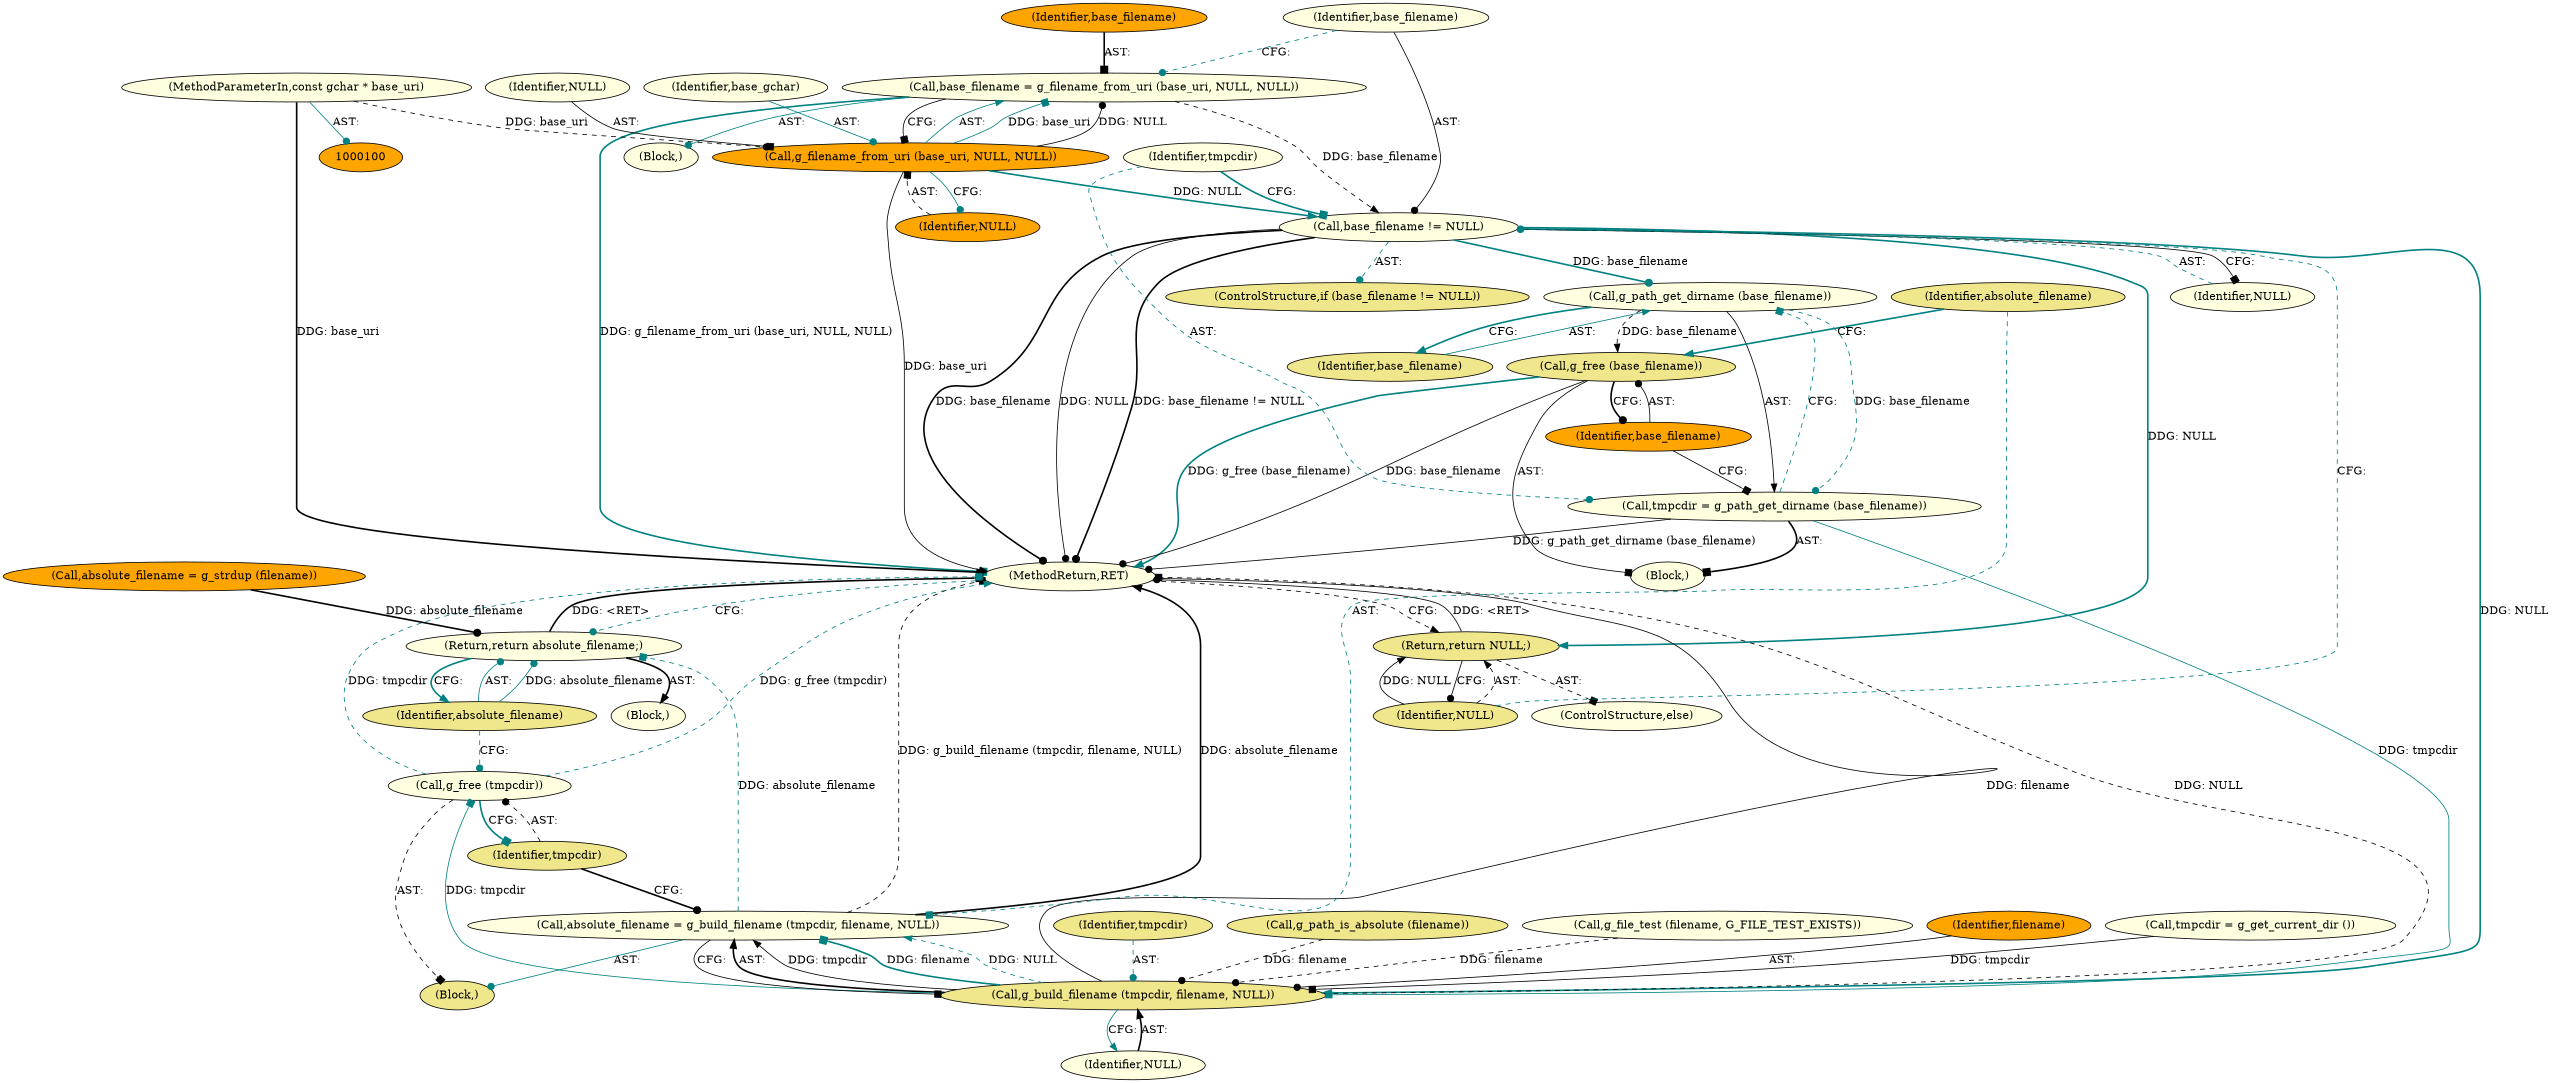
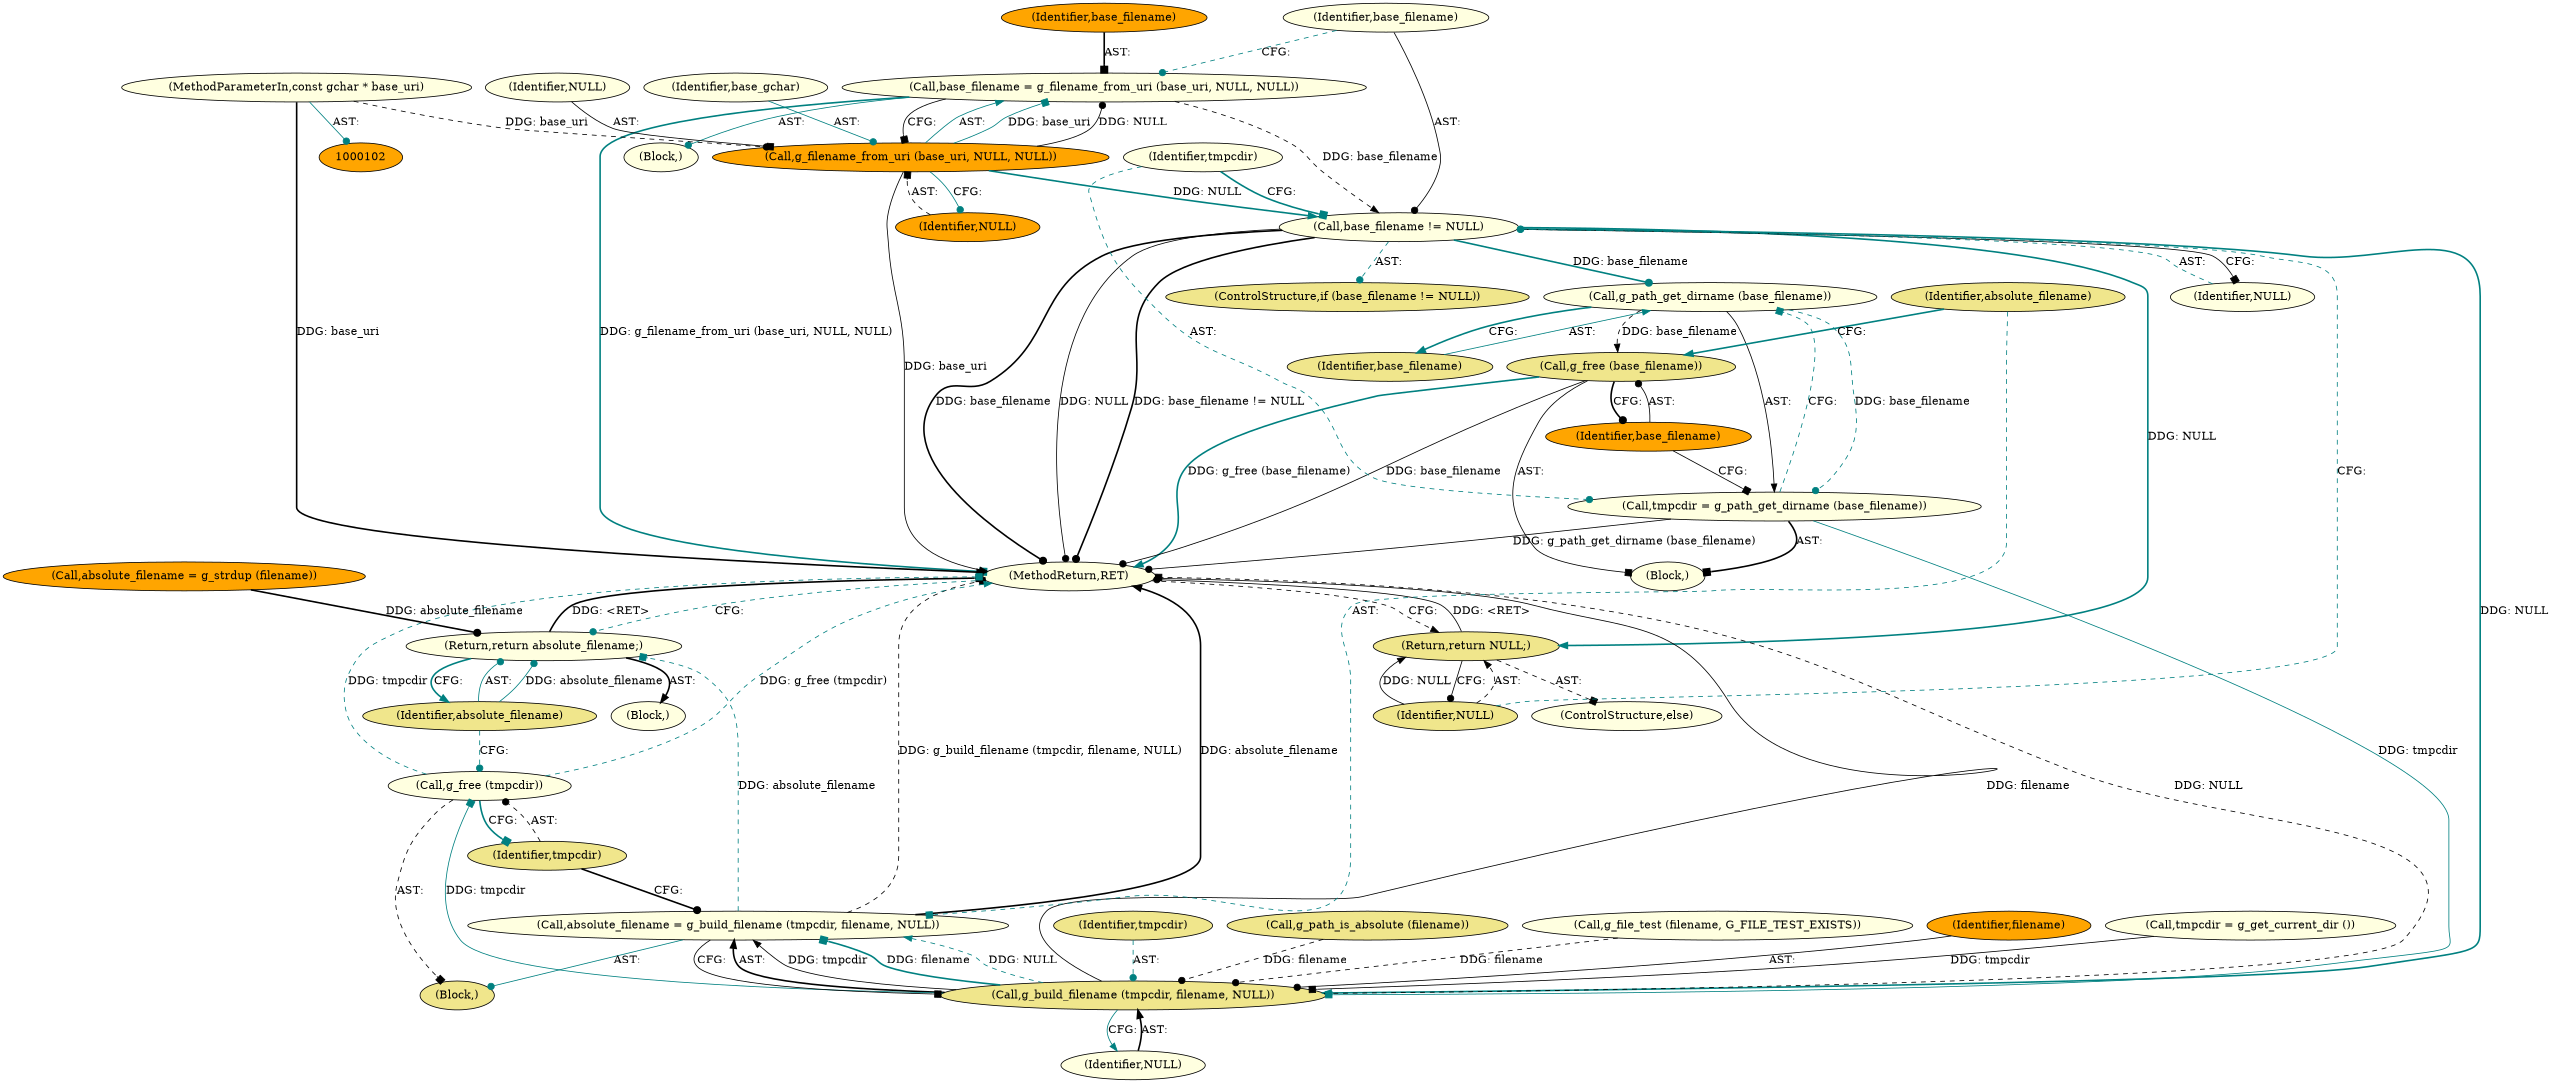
(361, 157) -> (361, 157)
